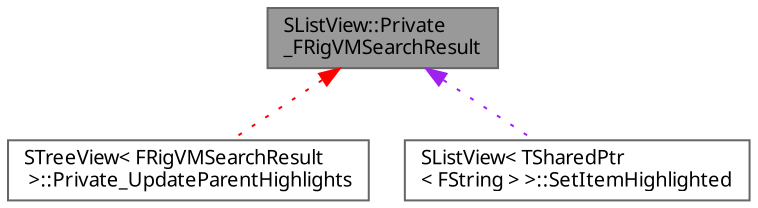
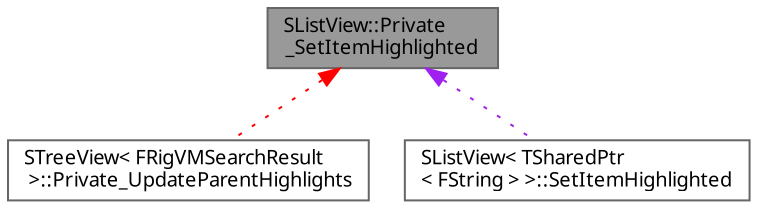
(383, 38) -> (383, 38)
